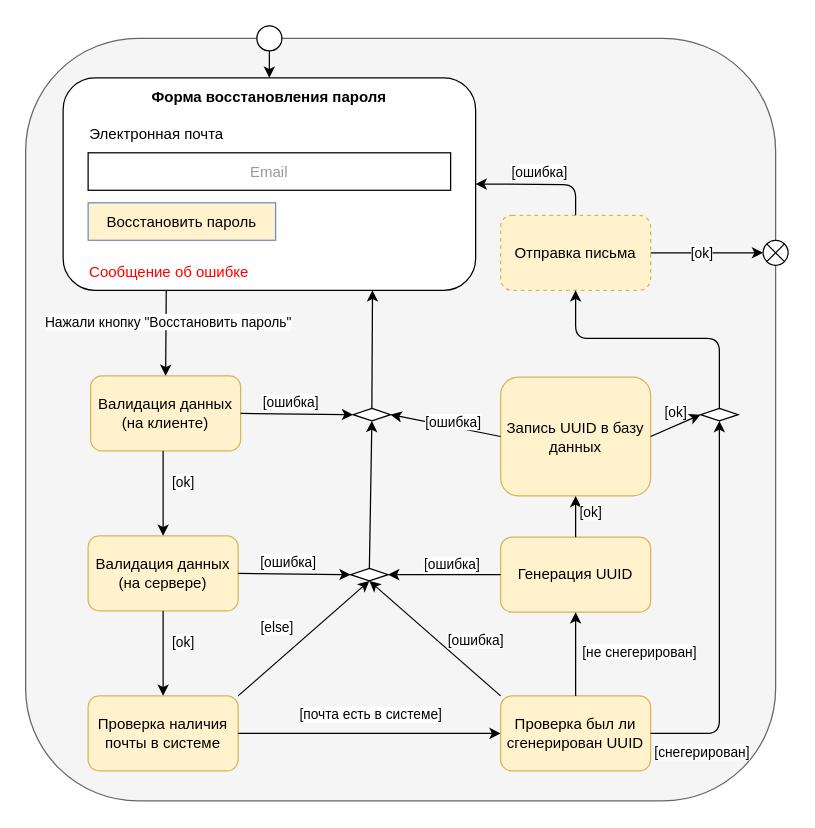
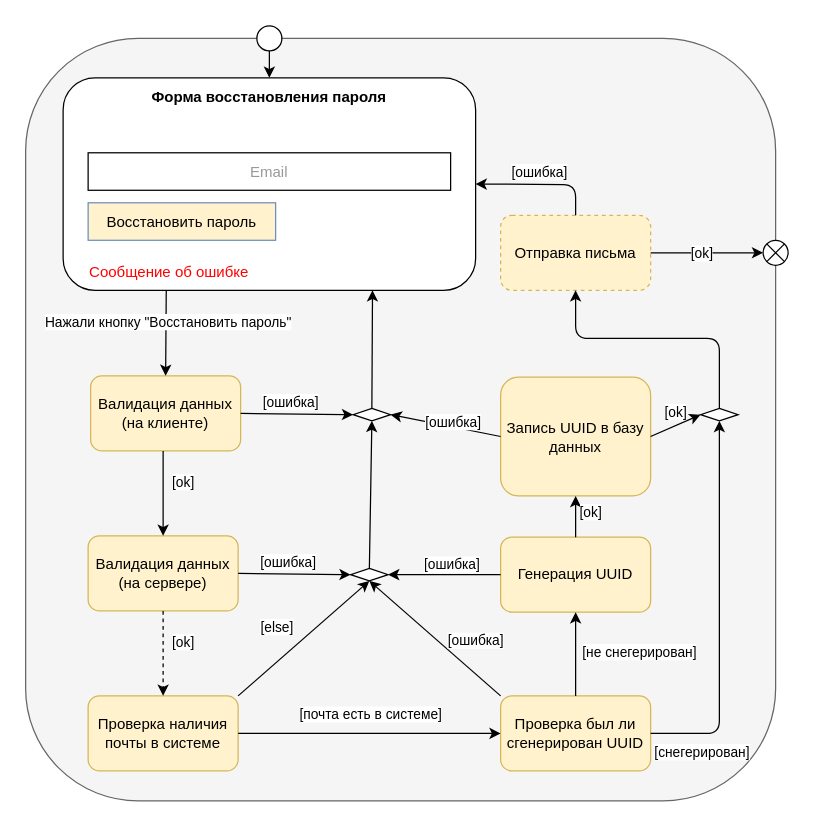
(157, 134) -> none
(163, 650) -> (163, 650)
